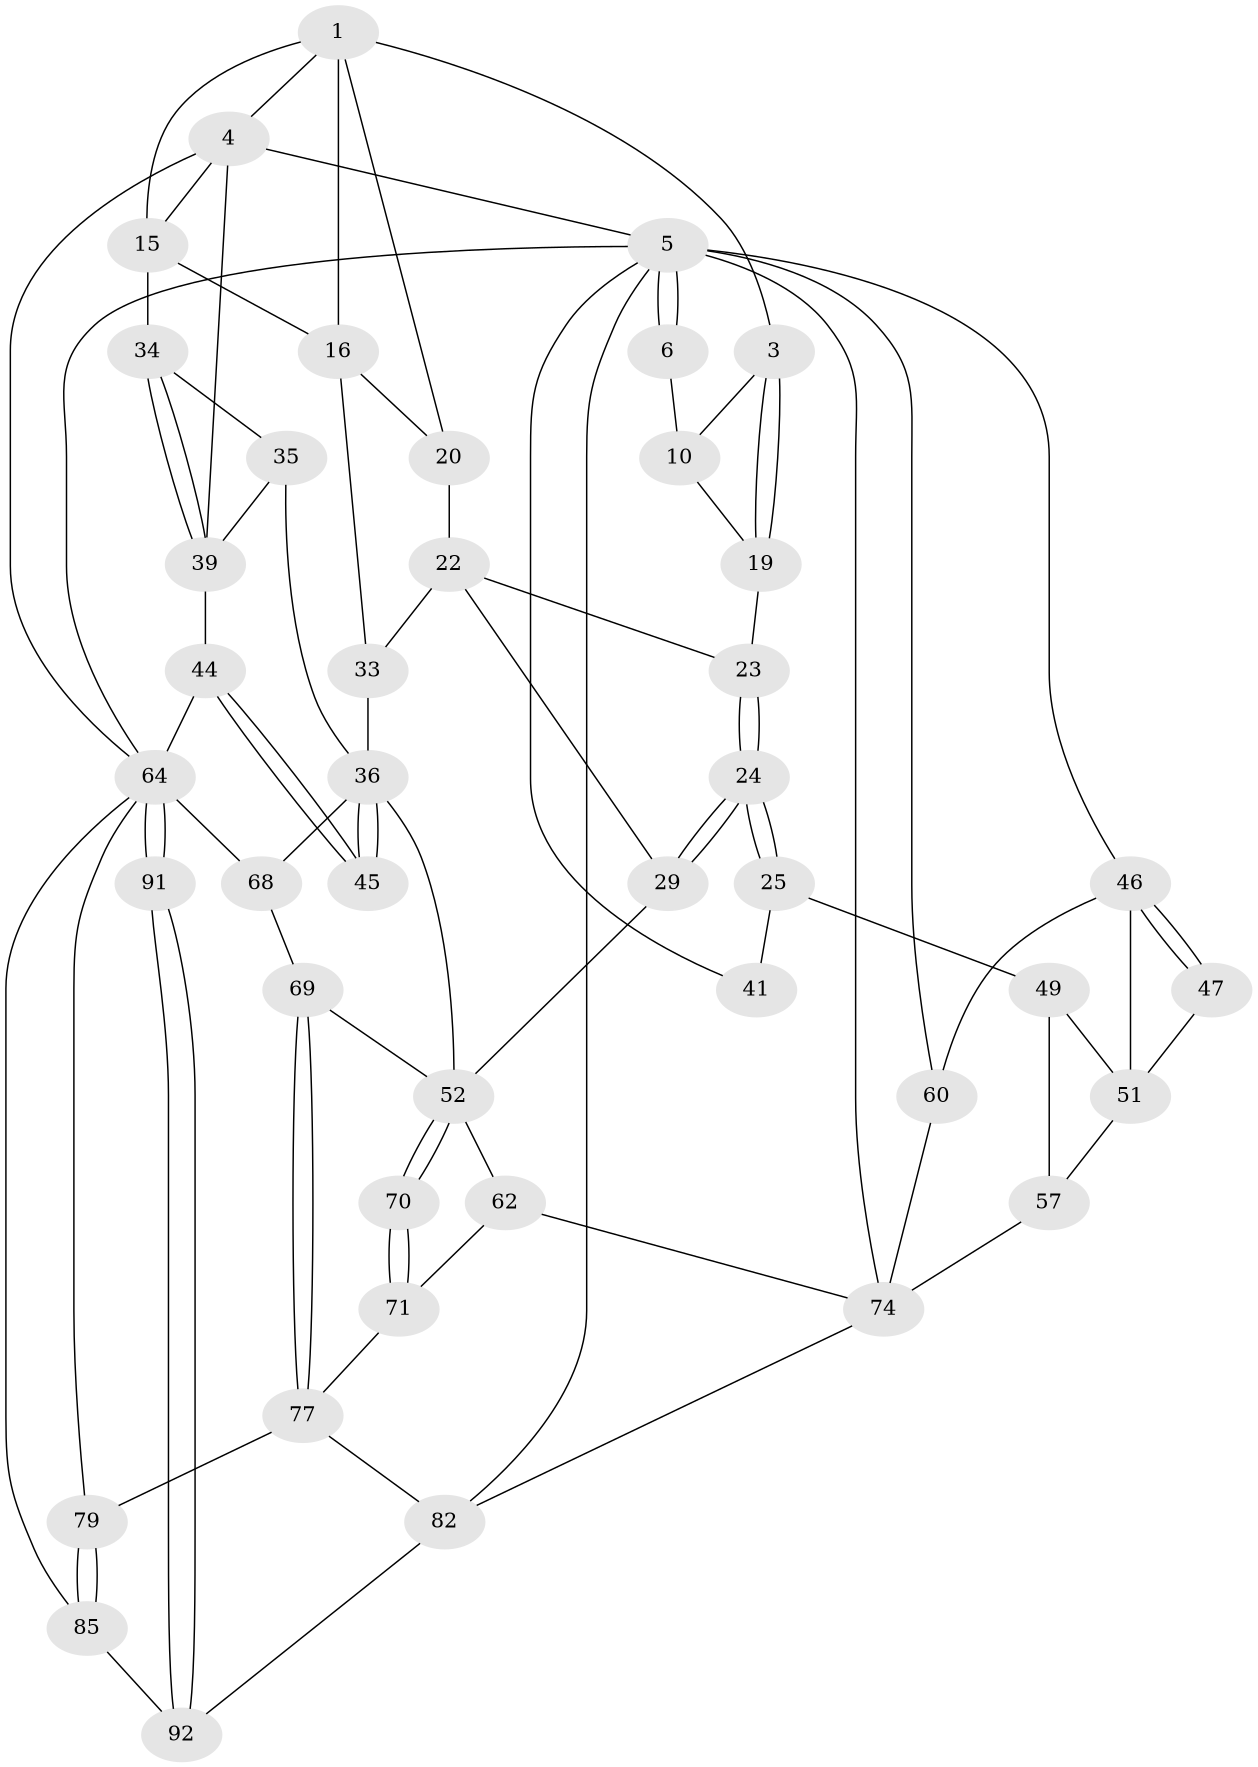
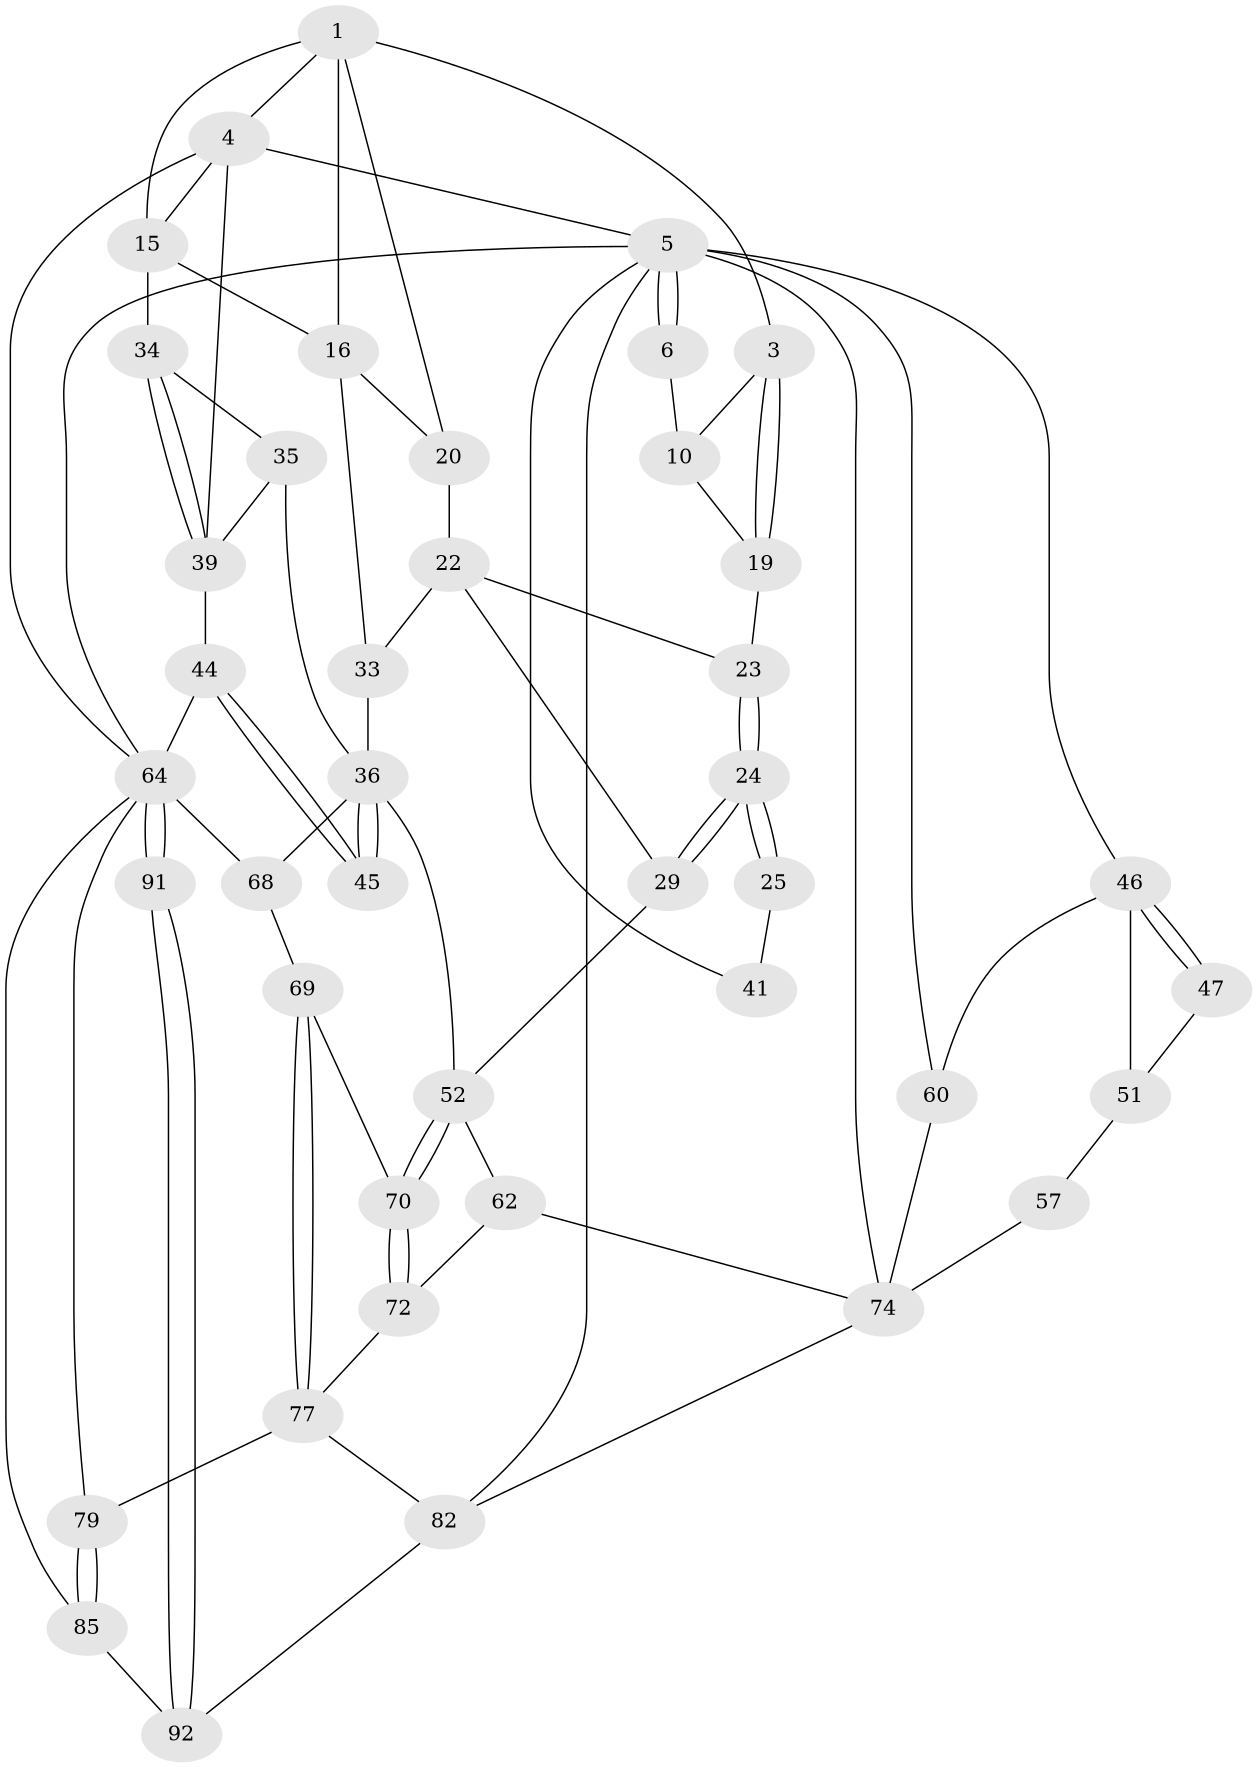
(1049, 990) -> none
(378, 1043) -> (351, 1097)
(399, 1309) -> (399, 1309)
